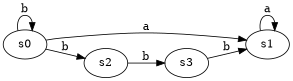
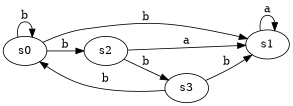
(146, 27) -> (146, 17)
none -> (183, 48)
none -> (104, 89)
